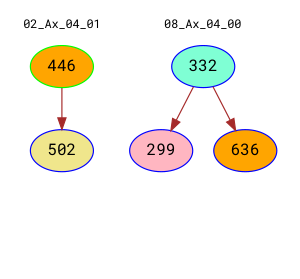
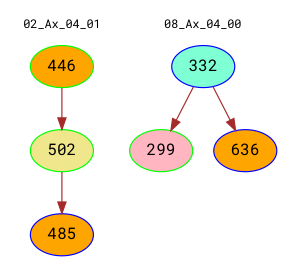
(62, 151) -> (62, 151)
(161, 151) -> (161, 151)
none -> (62, 235)
